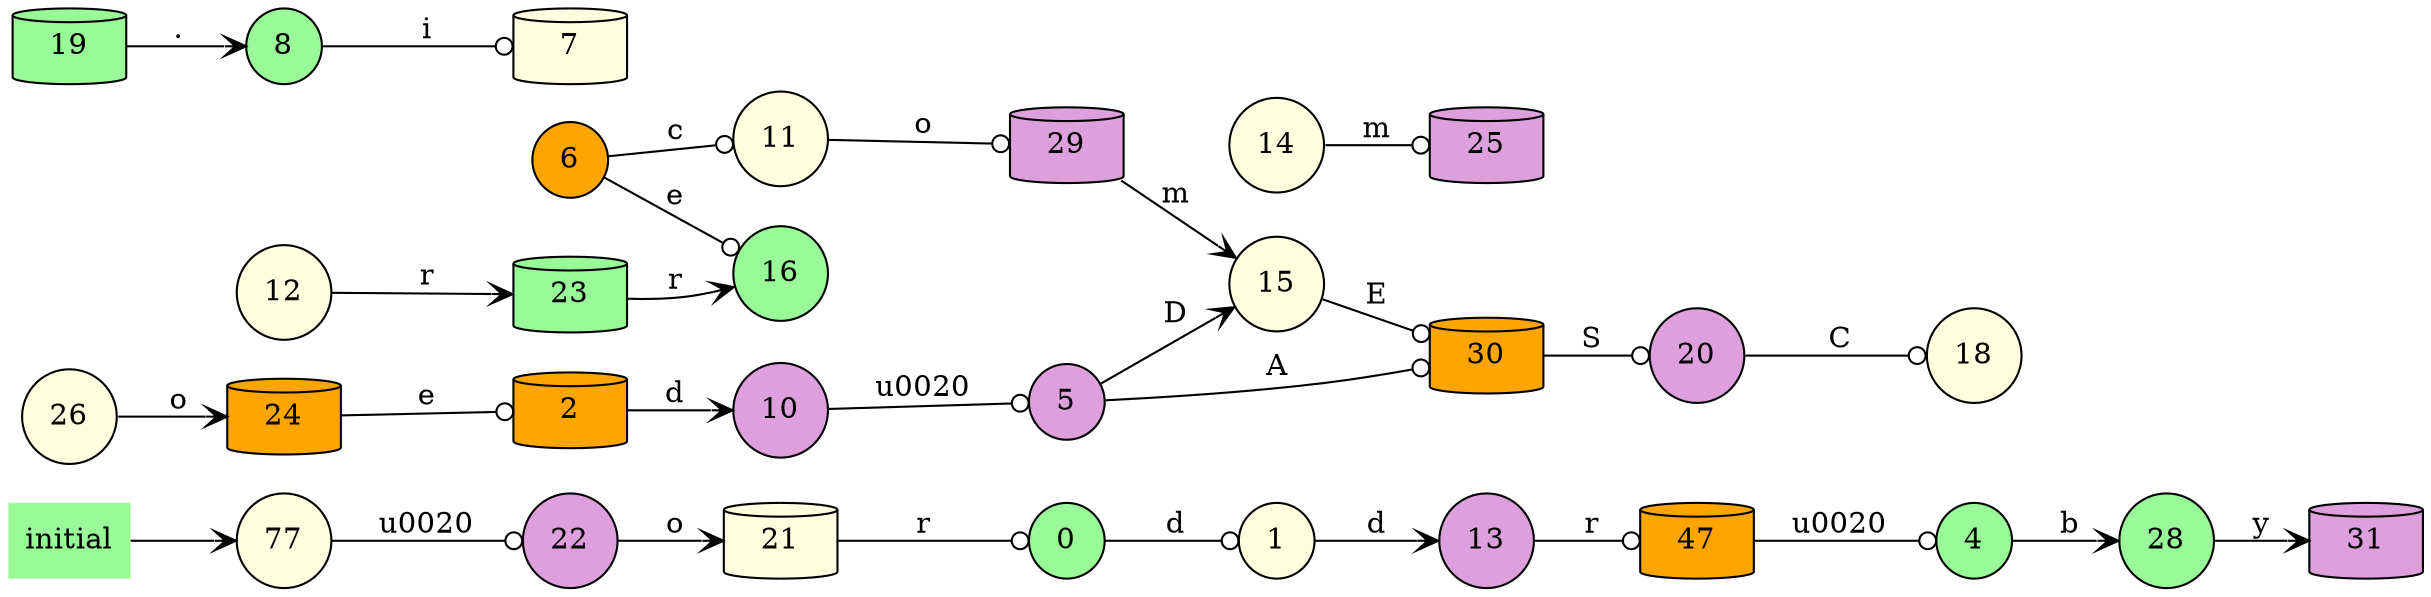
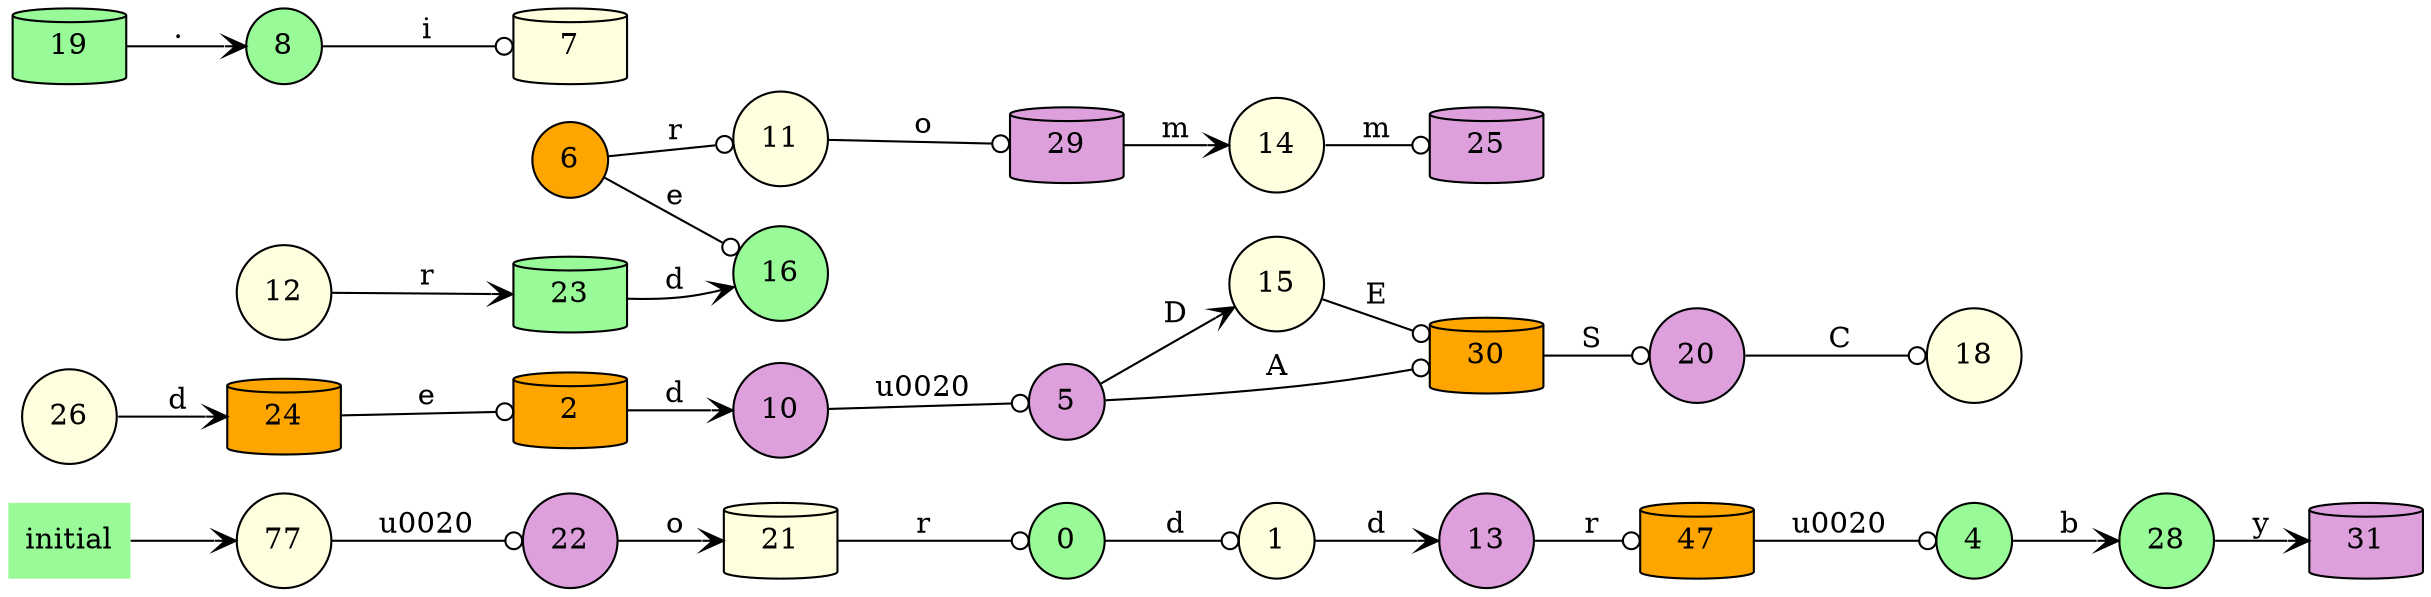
(675, 132) -> (675, 132)
(1170, 213) -> (1165, 145)
(675, 281) -> (675, 281)
(179, 401) -> (179, 401)
